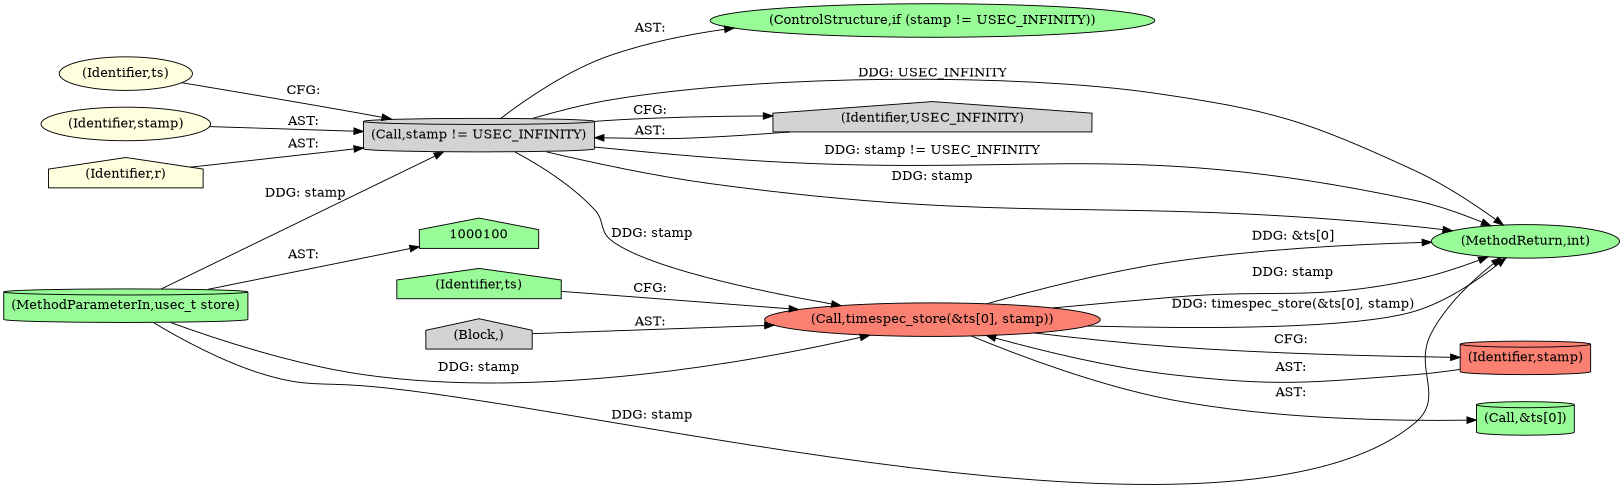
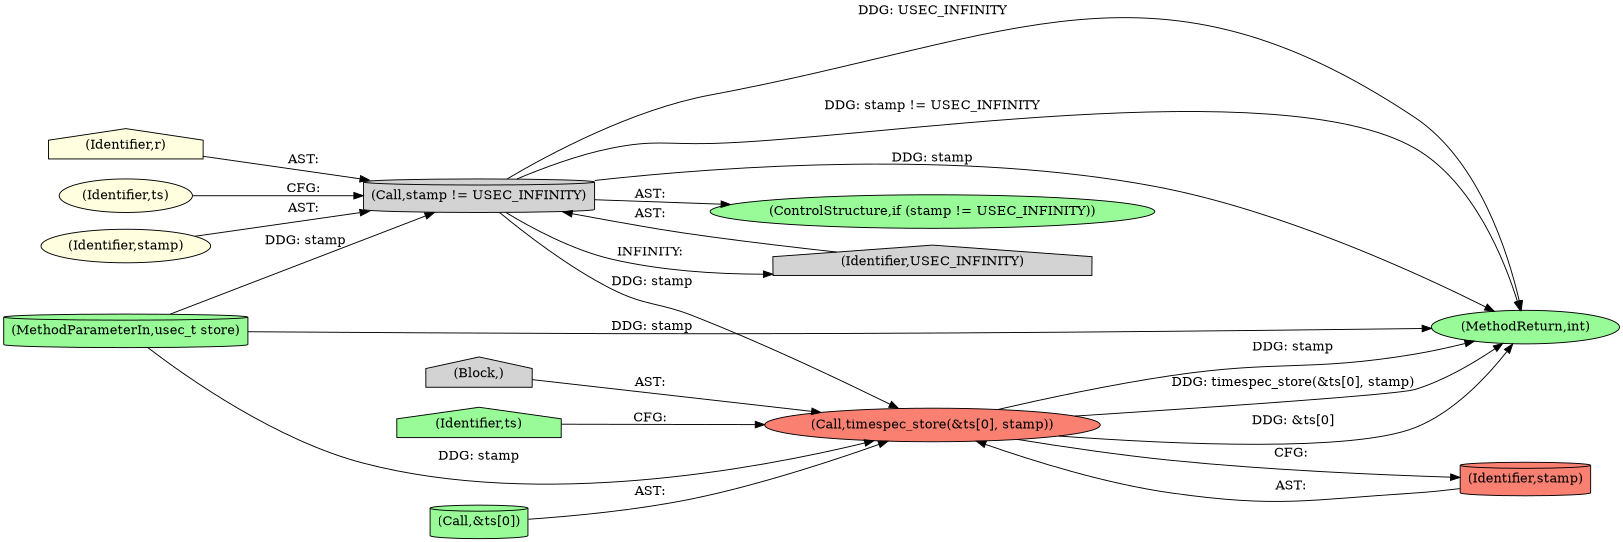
(652, 110) -> (652, 252)
(479, 235) -> none
(1214, 407) -> (707, 496)
